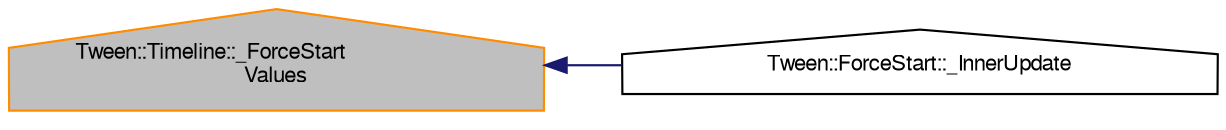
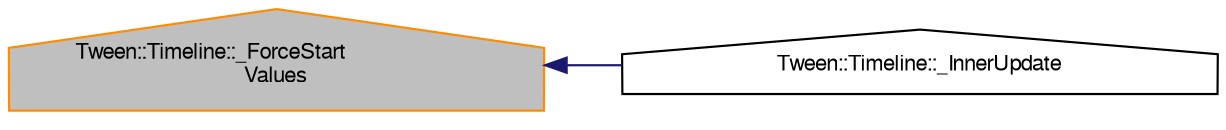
(920, 65) -> (920, 65)
